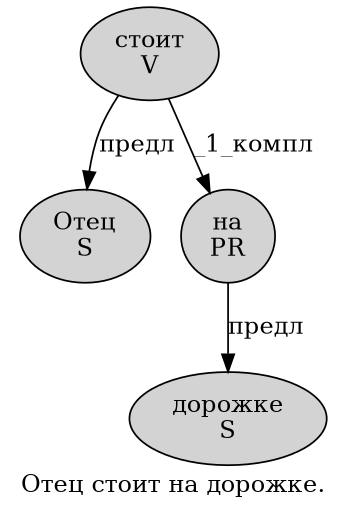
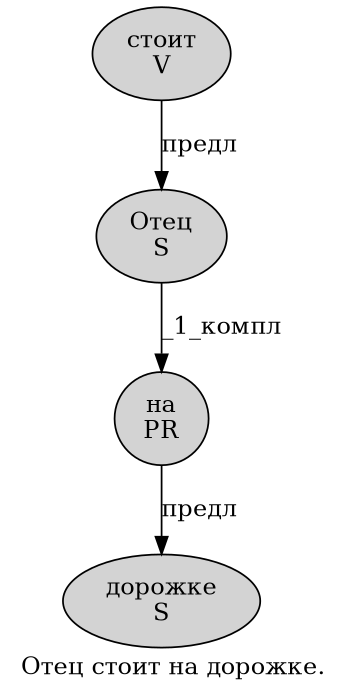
(186, 138) -> (162, 318)
